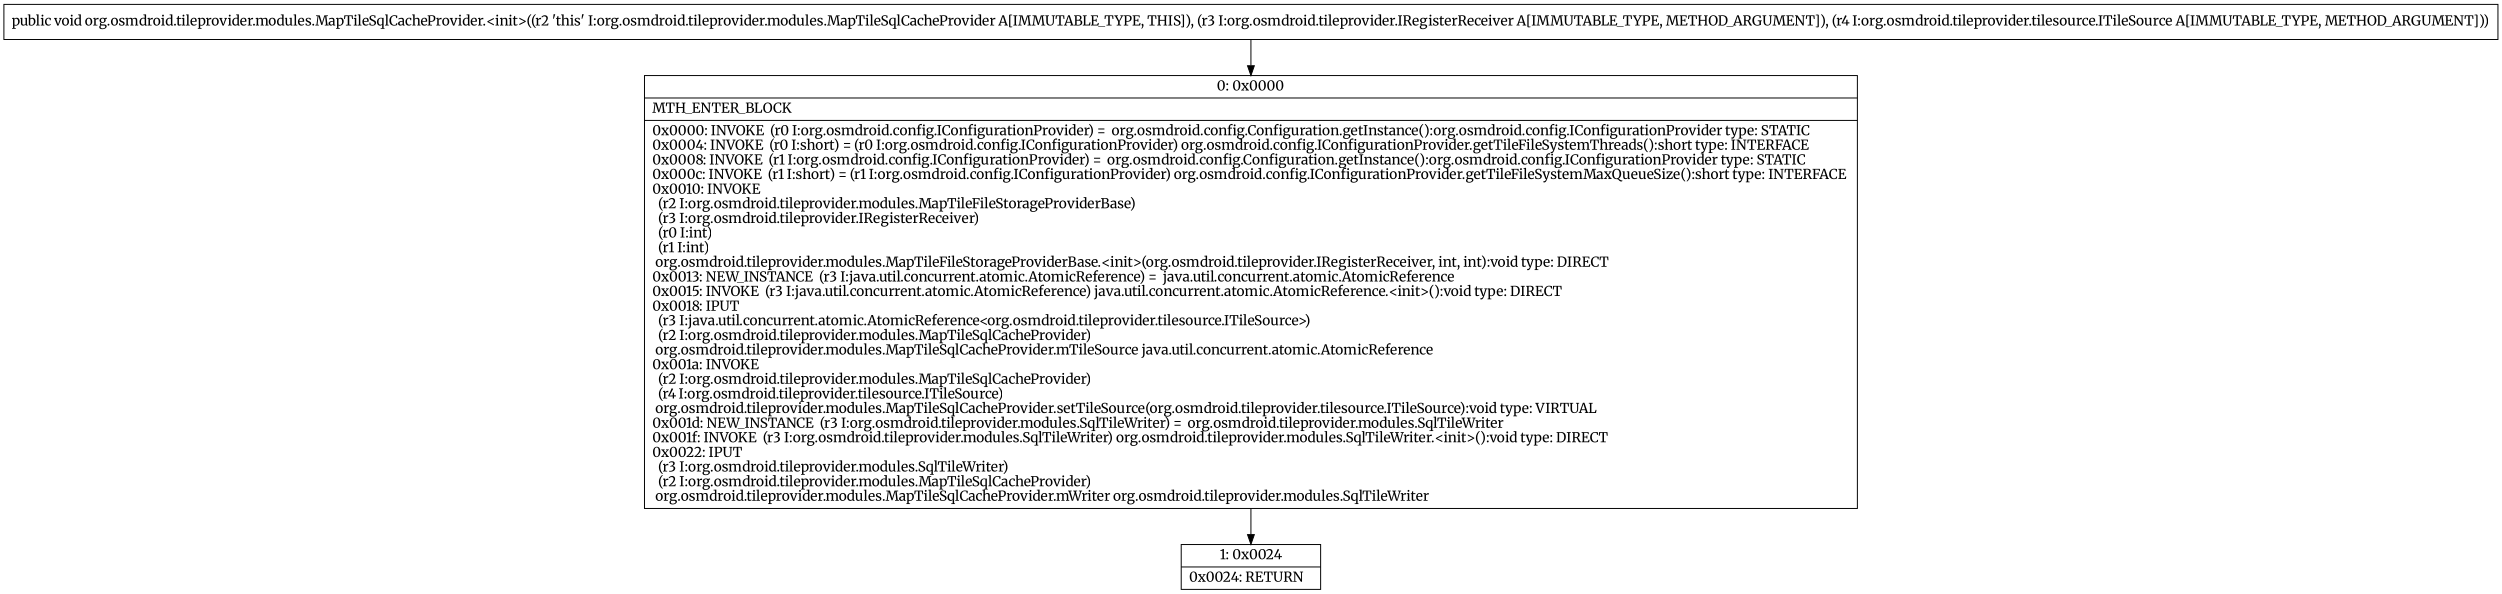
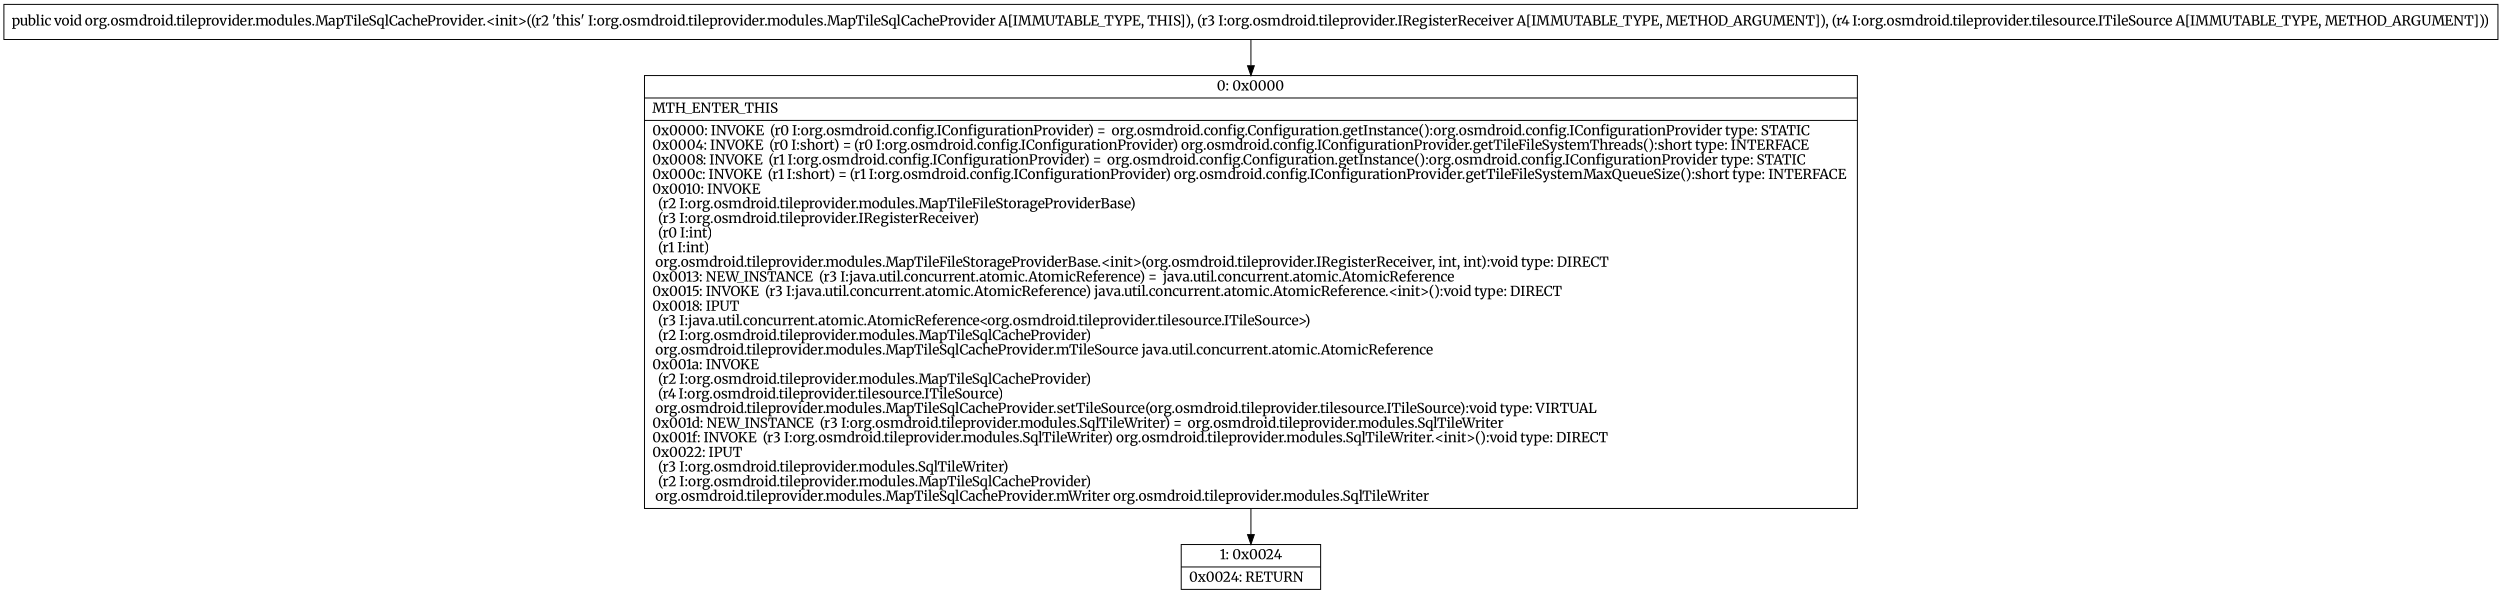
(722, 109) -> (716, 109)
